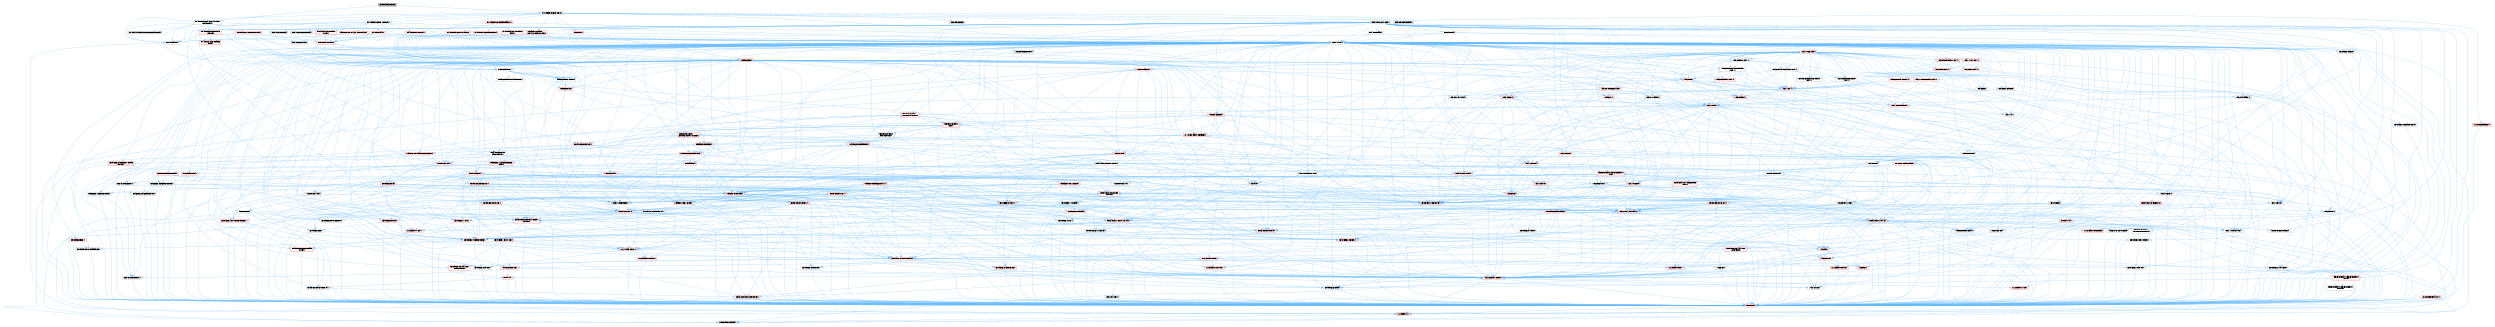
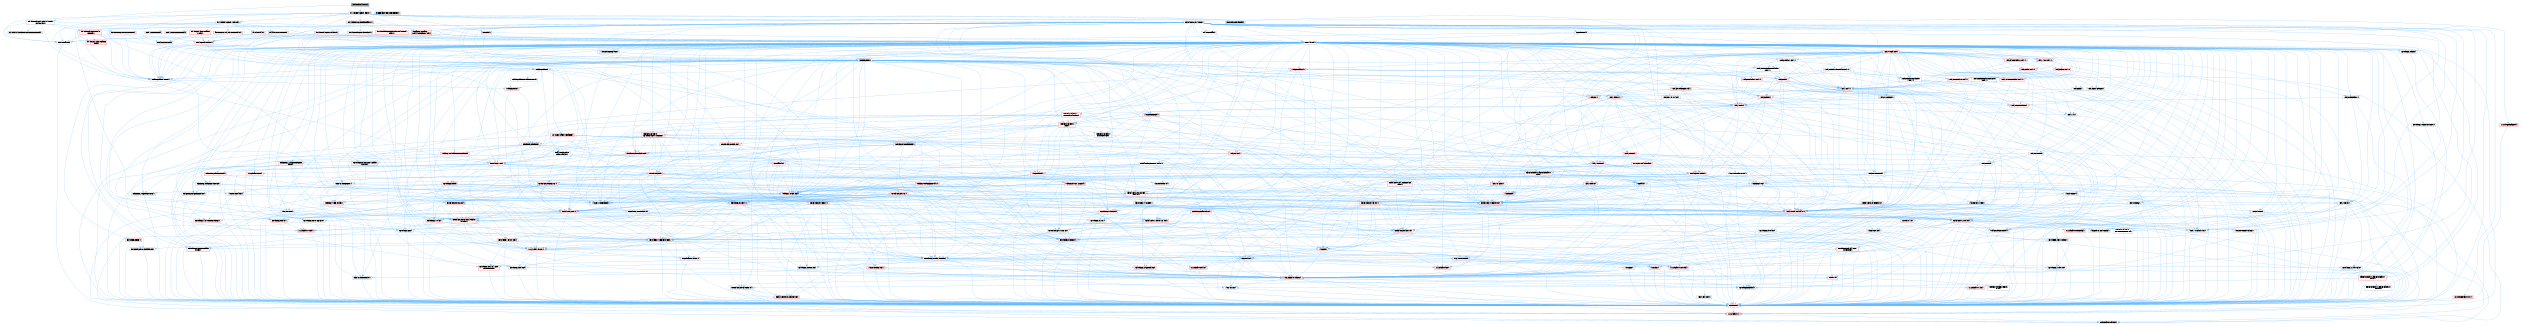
none -> (387, 13)
(957, 22) -> none
(512, 33) -> (392, 33)
none -> (1998, 288)
